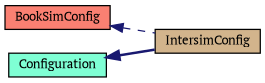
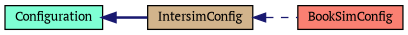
(139, 30) -> (282, 18)
